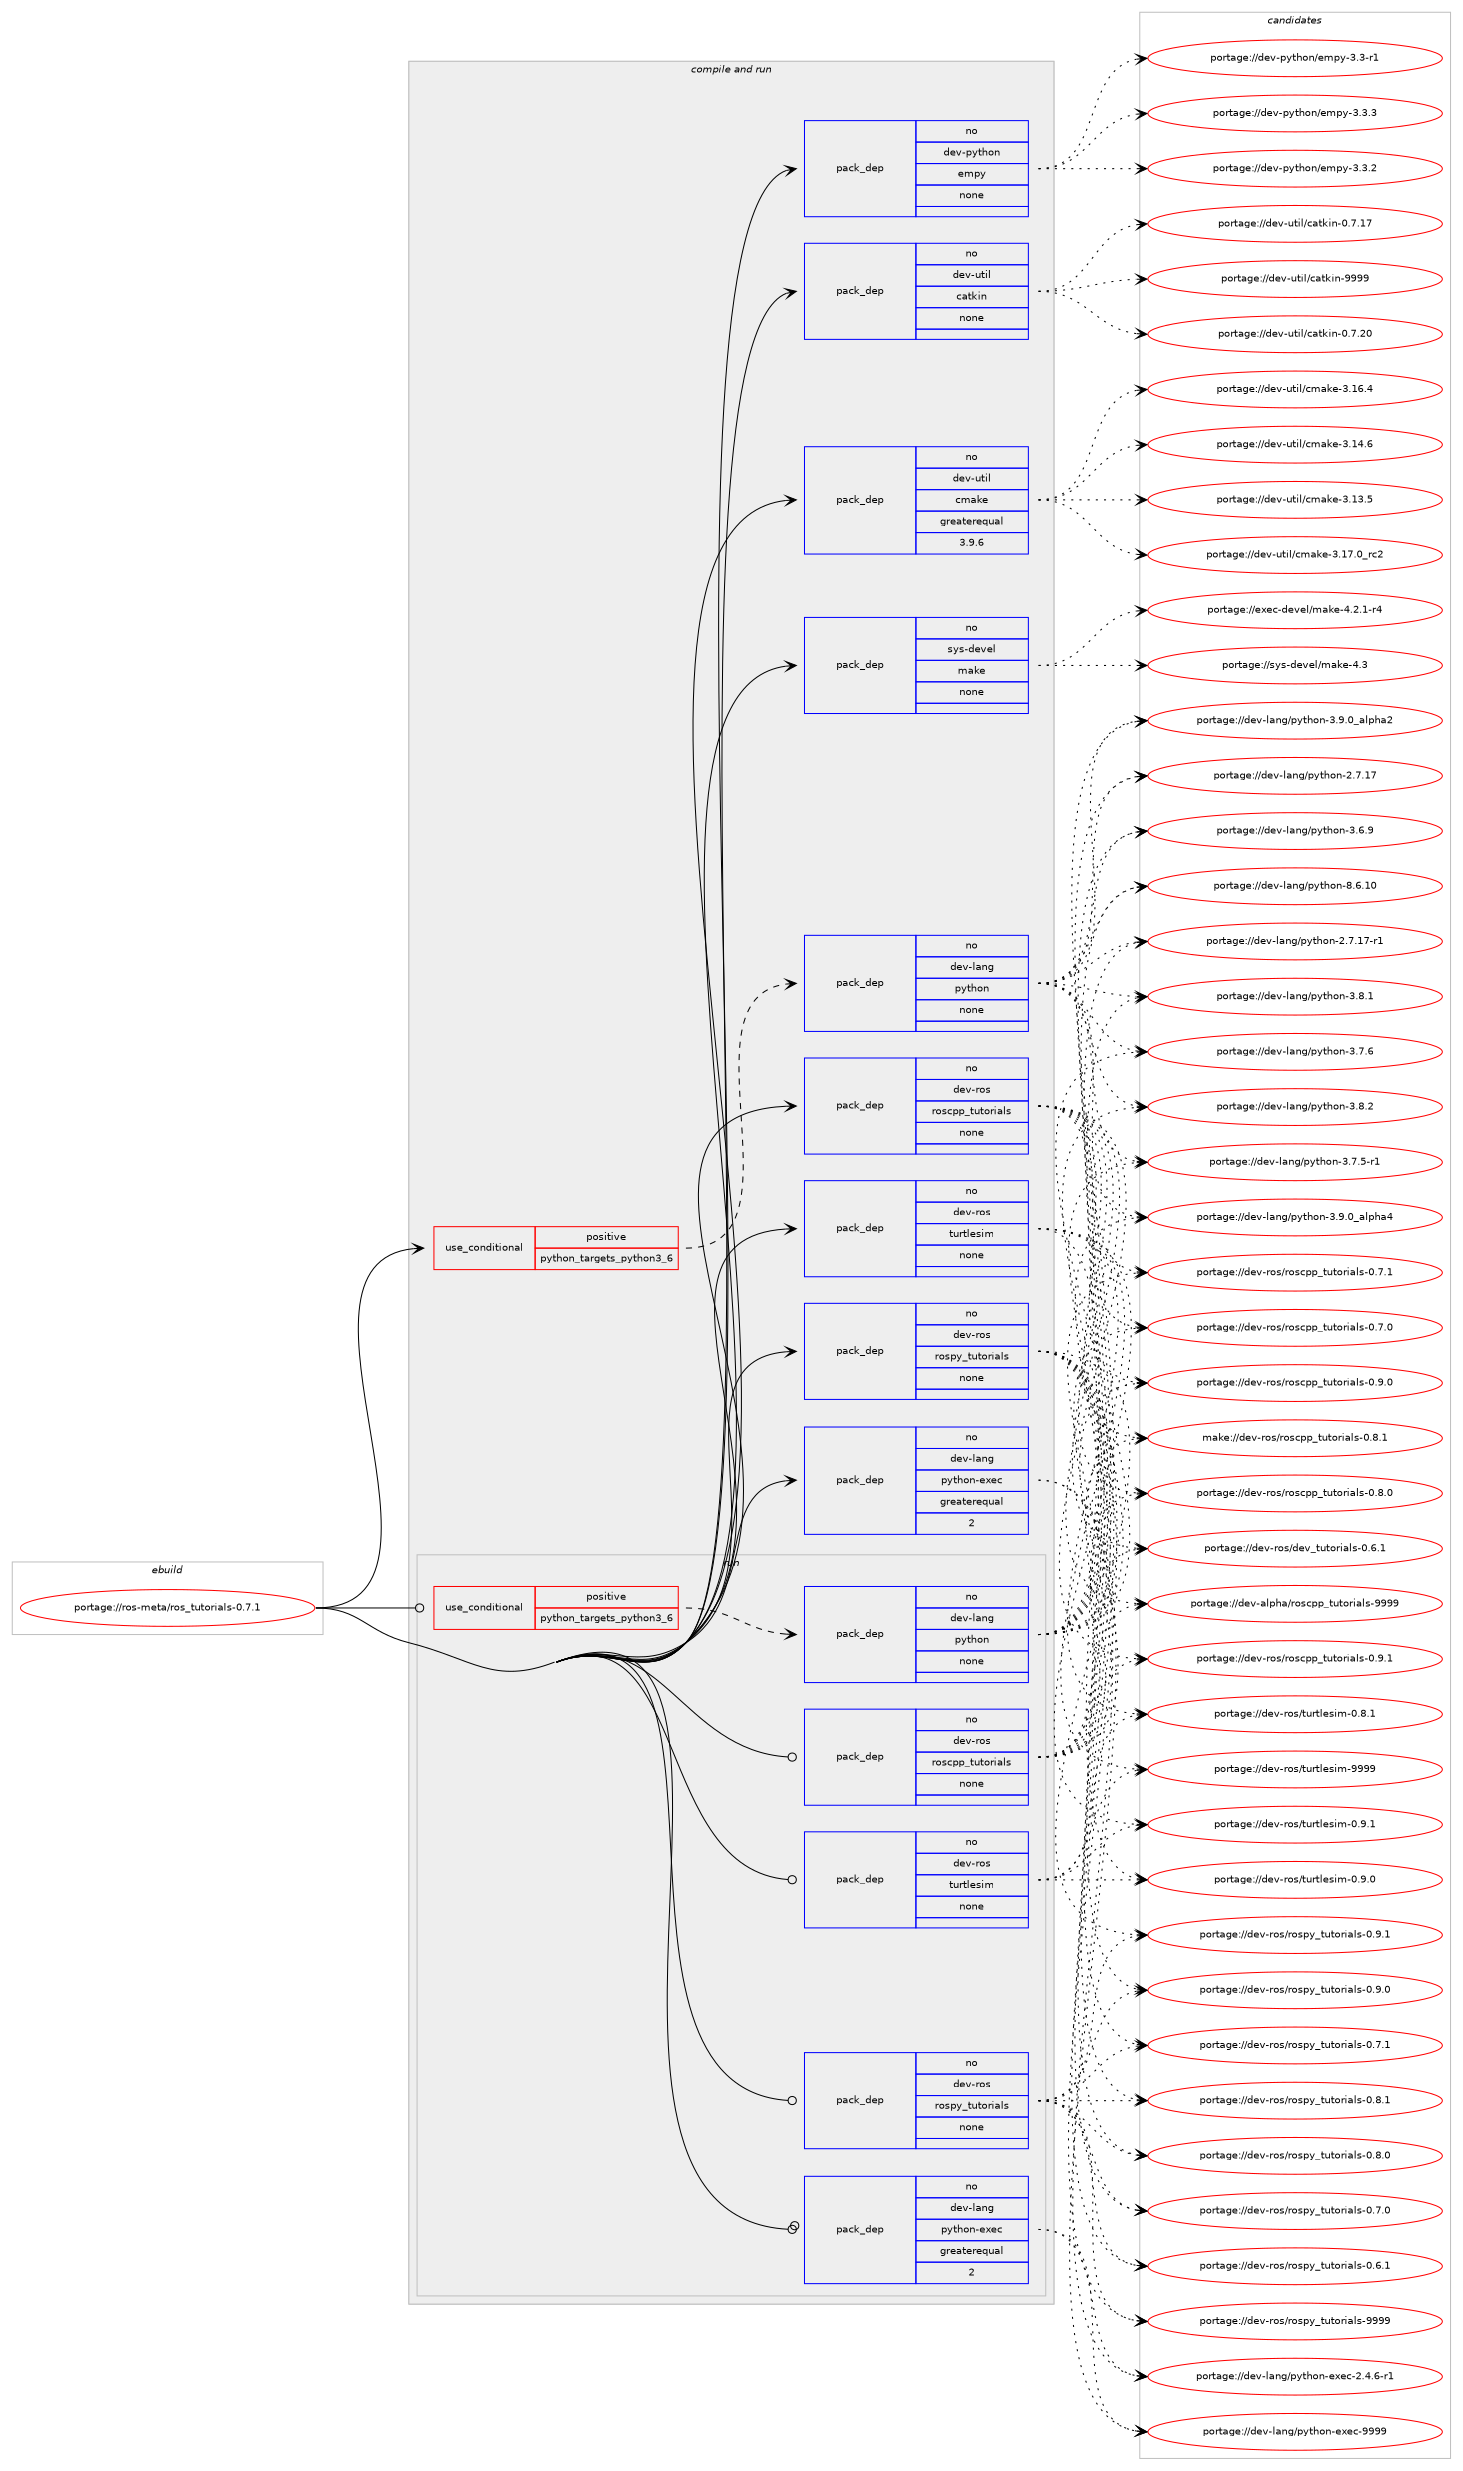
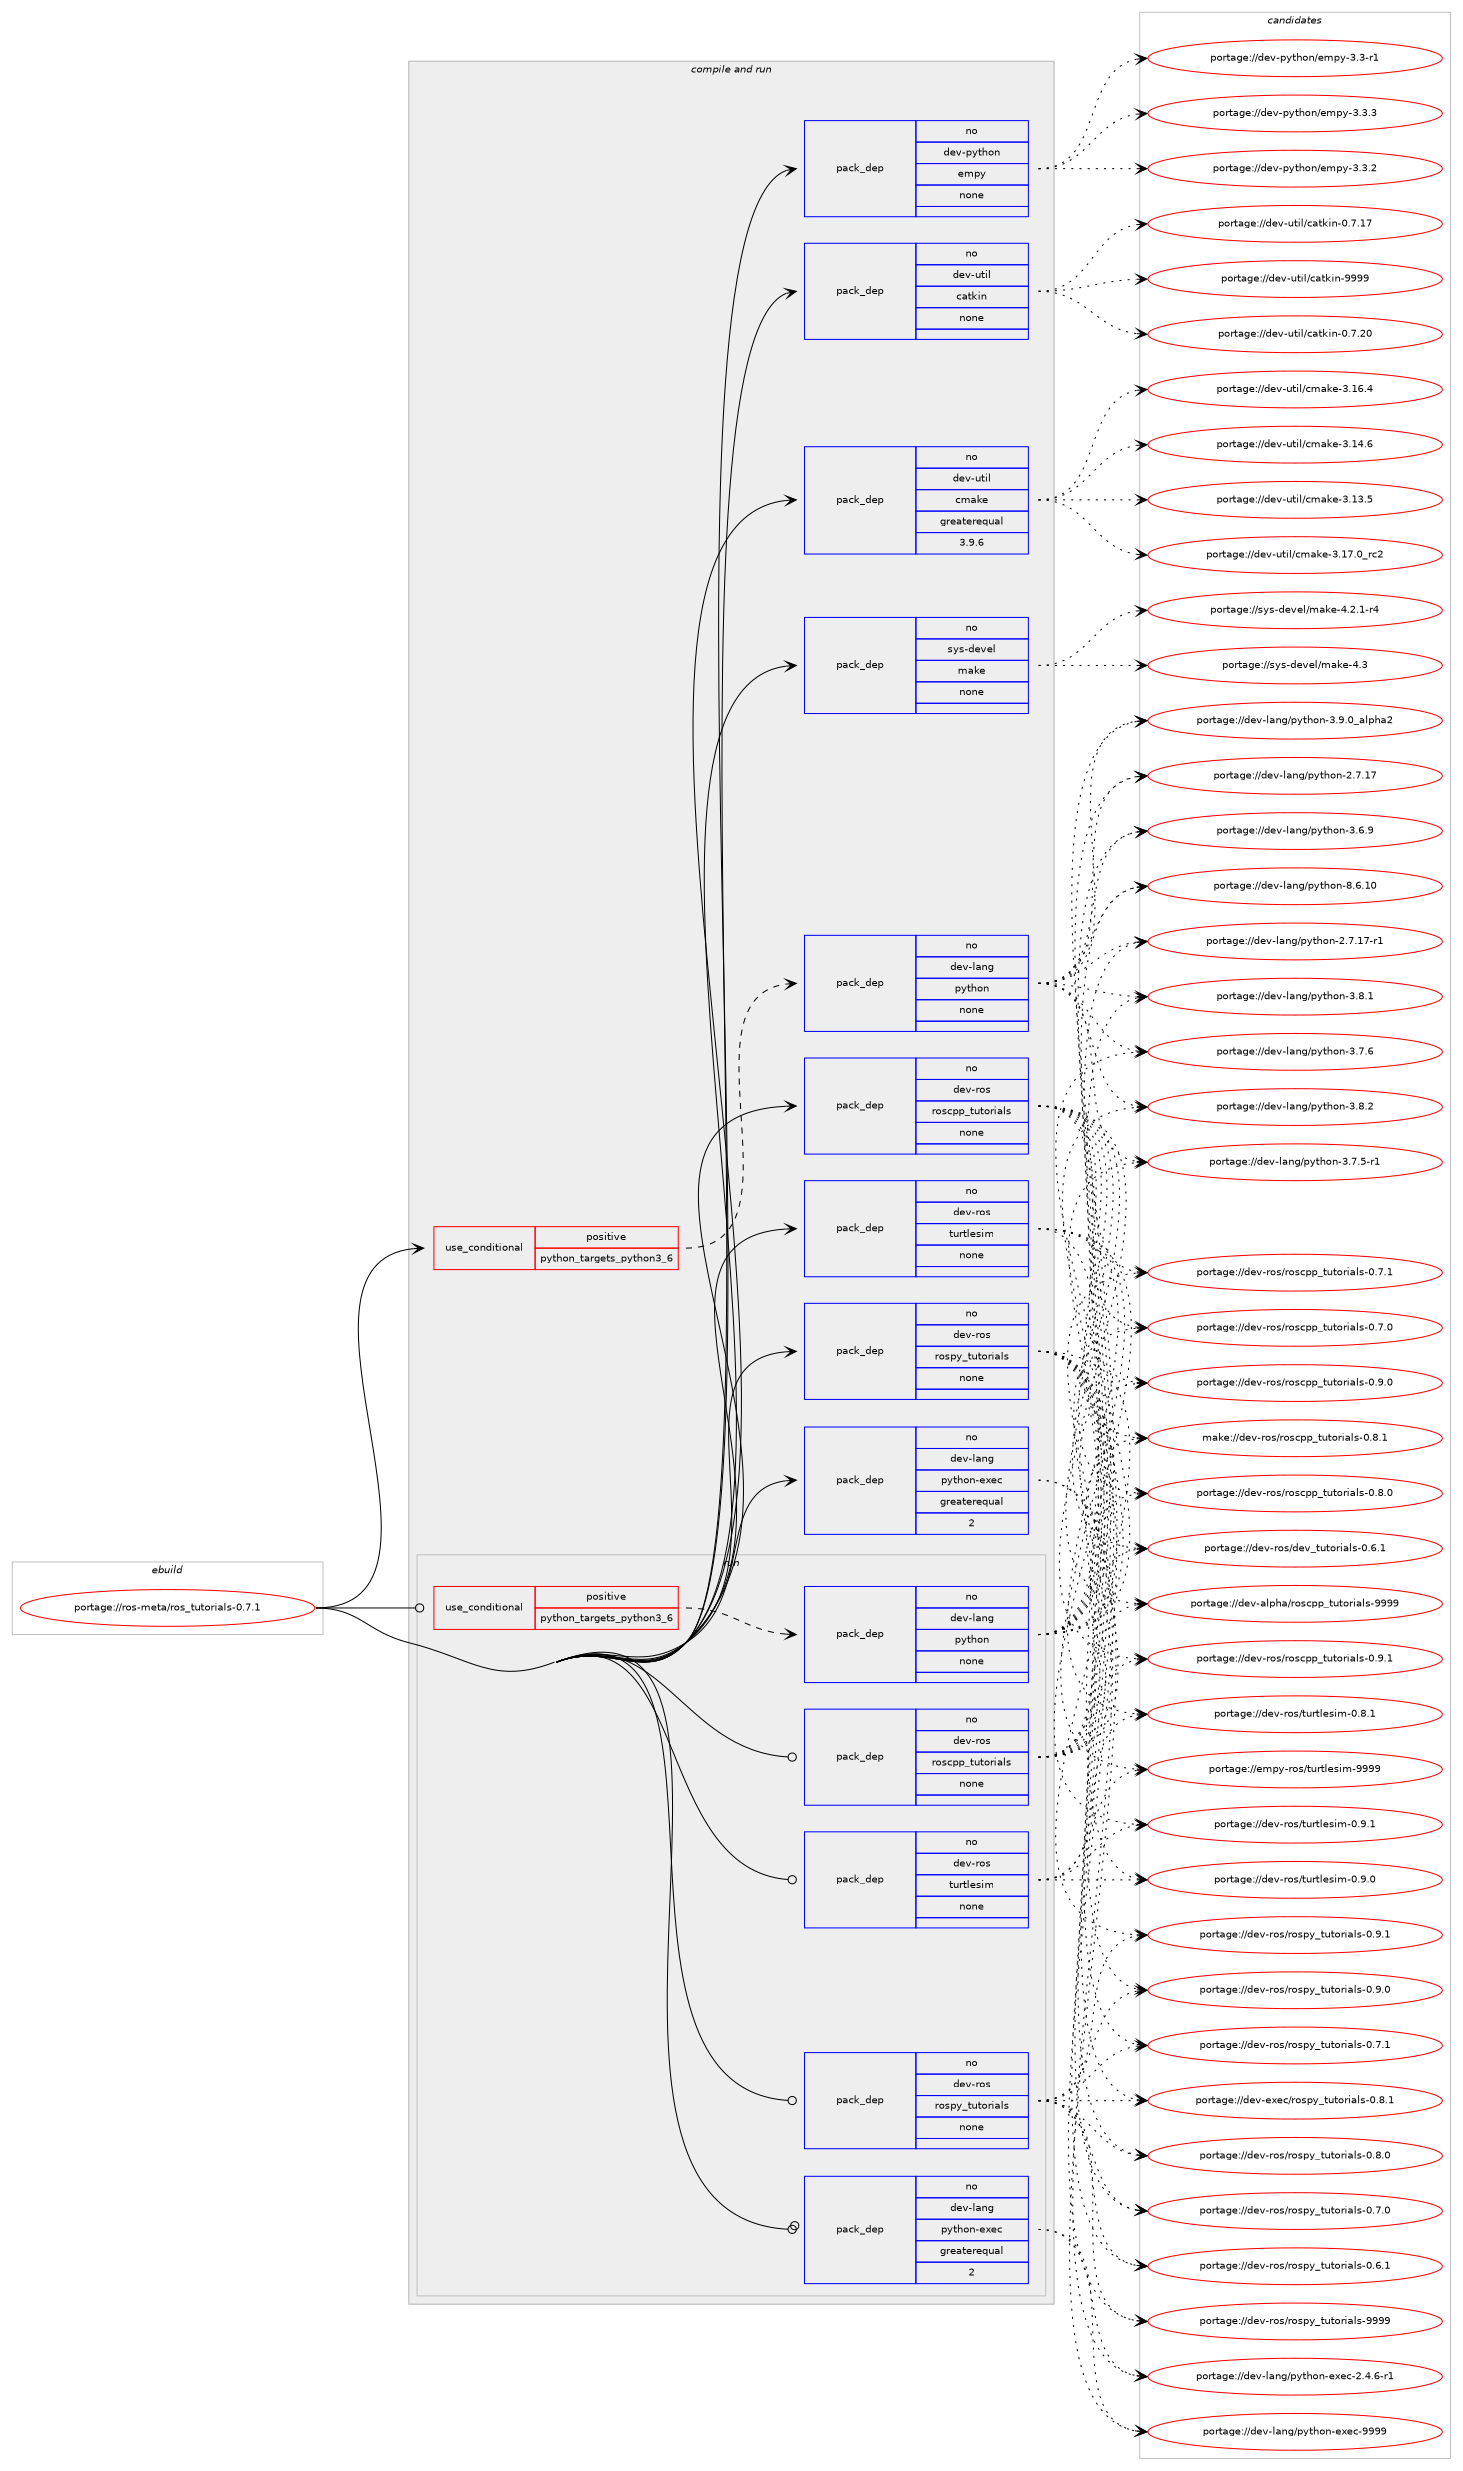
(1295, 610) -> (1295, 610)
(1295, 1217) -> none
(1295, 1769) -> (1295, 1769)
(1295, 2101) -> (1295, 2101)
